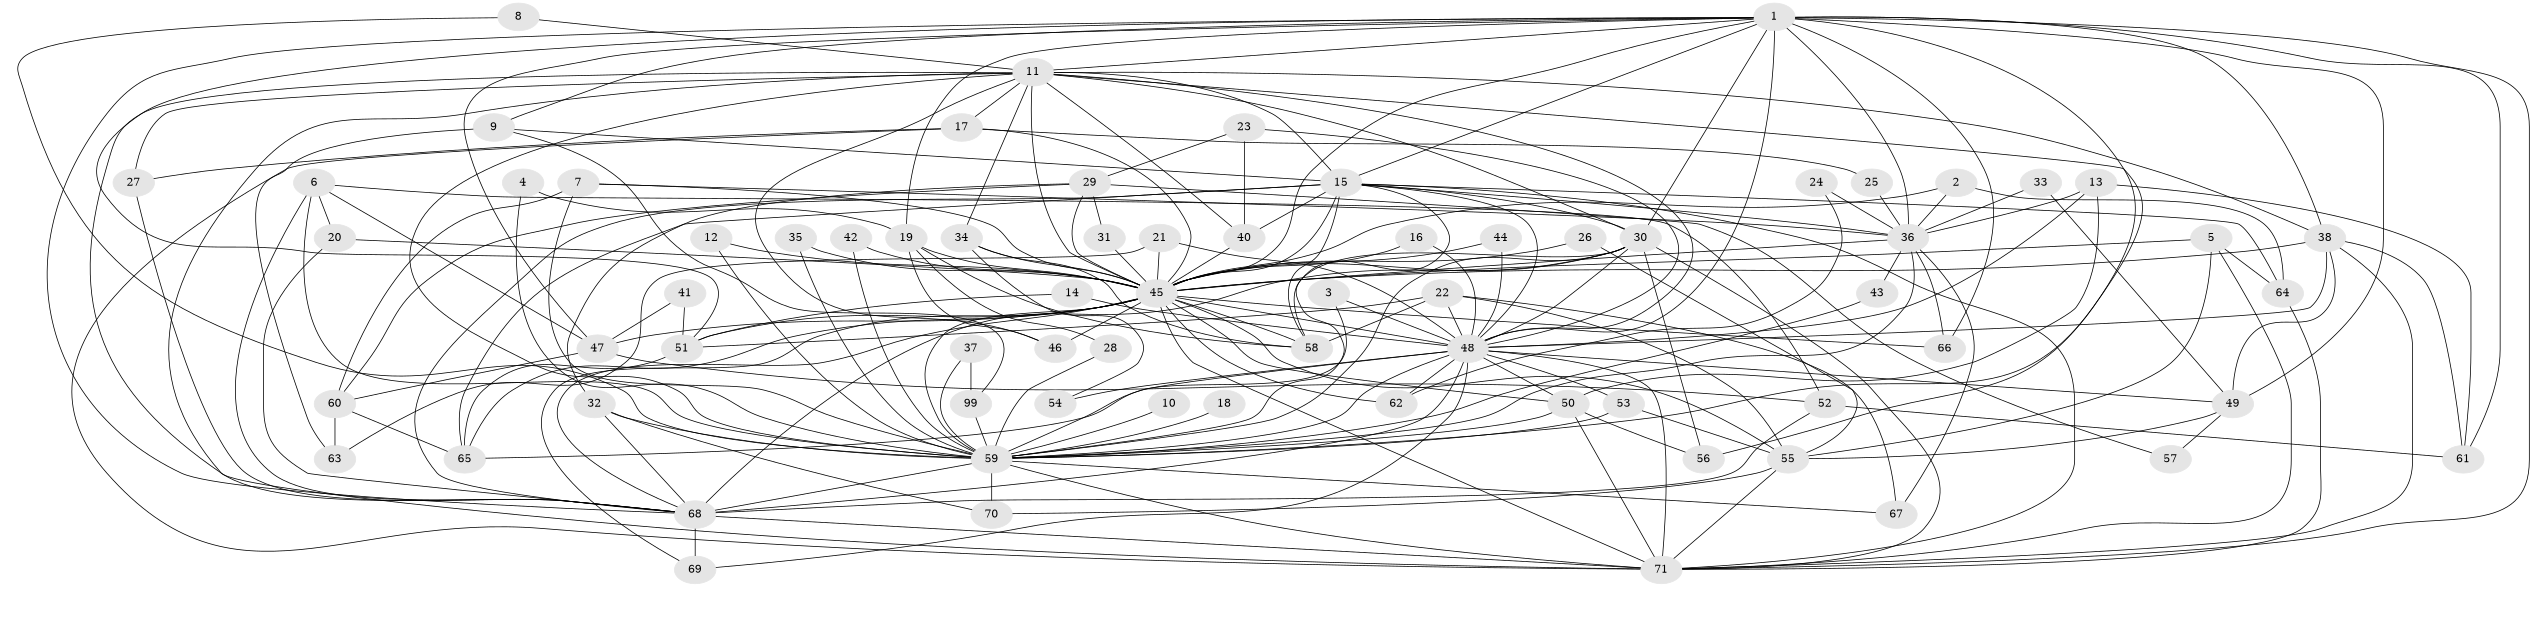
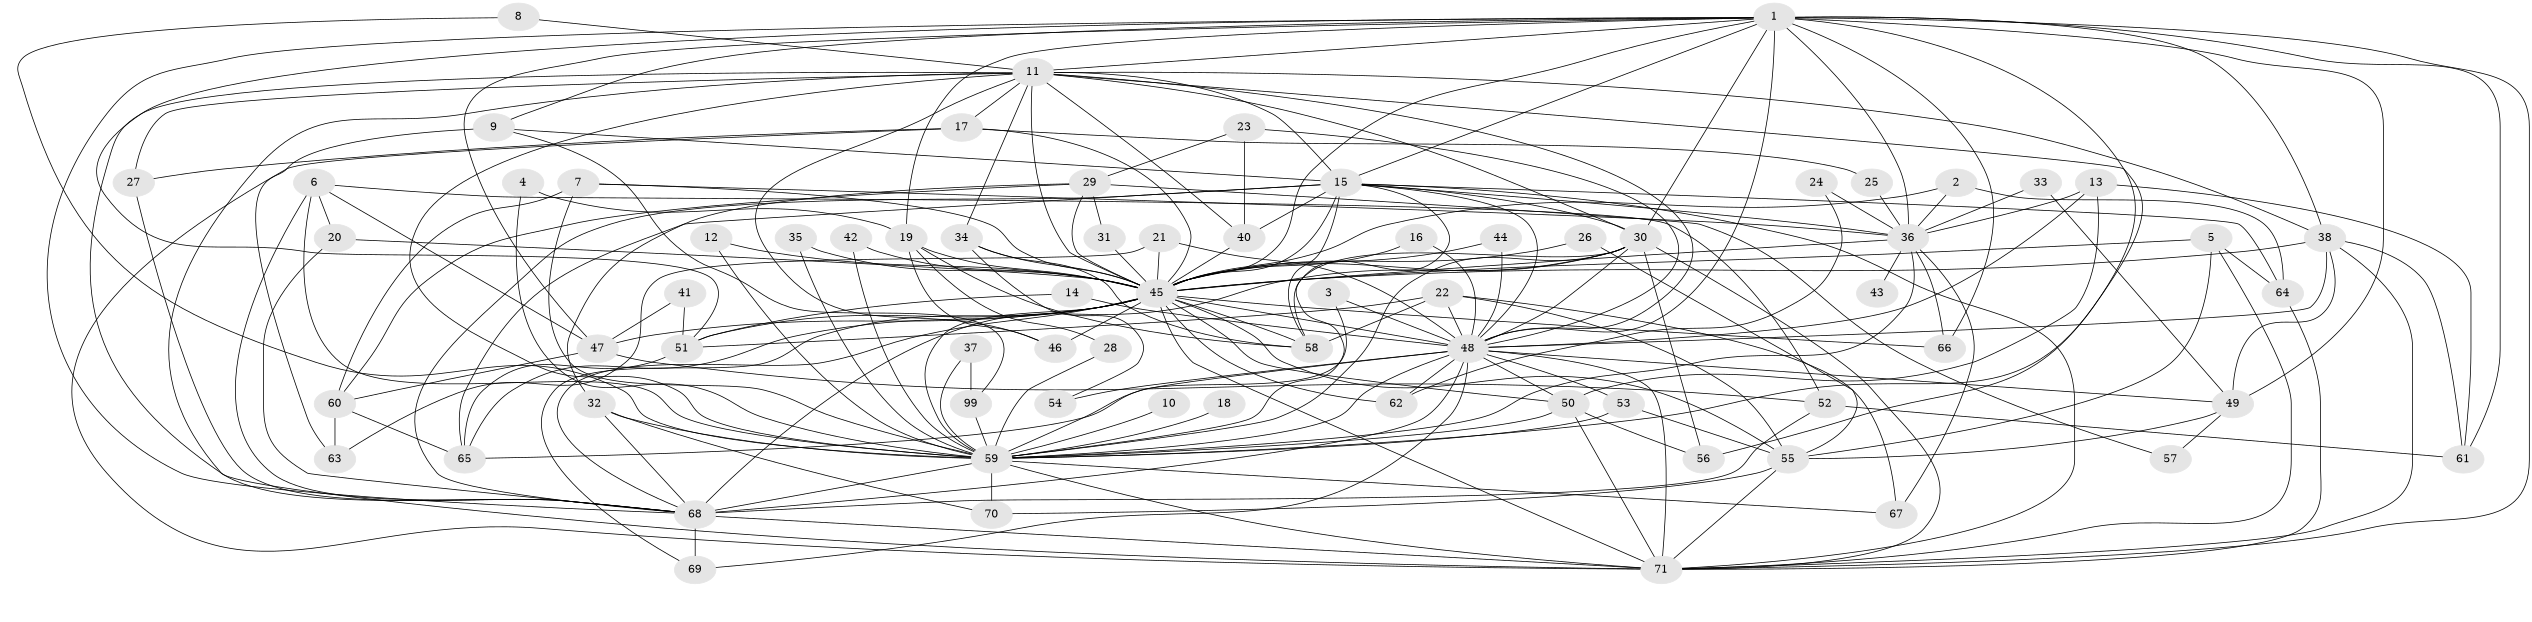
(1443, 414) -> none
